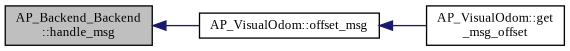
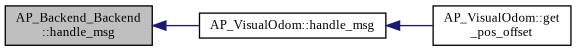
(289, 26) -> (293, 26)
(495, 26) -> (502, 26)
